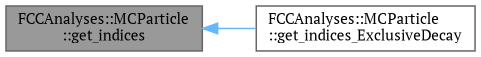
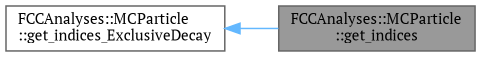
(237, 28) -> (259, 28)
